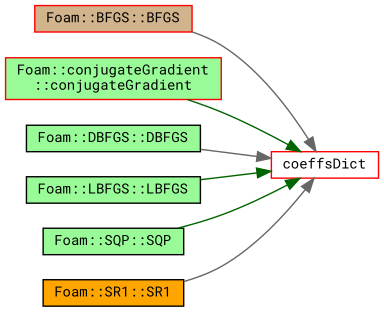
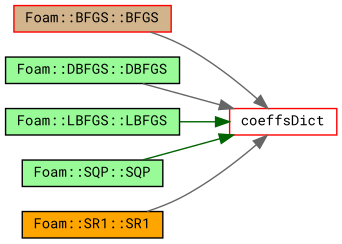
(113, 79) -> none
